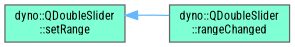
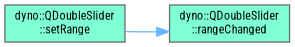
(153, 15) -> (141, 32)
